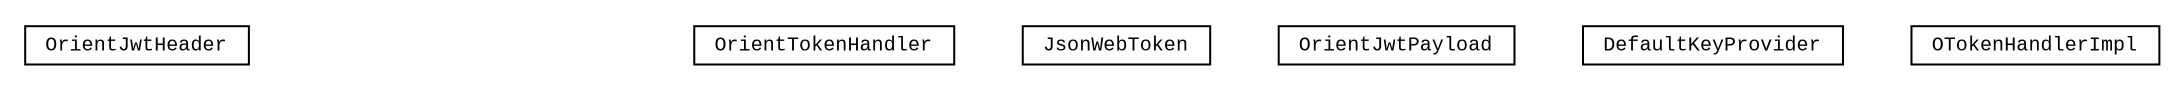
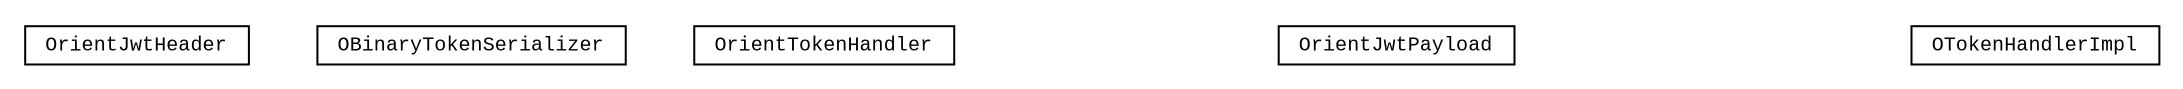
none -> (471, 44)
(1115, 44) -> none
(1712, 44) -> none
